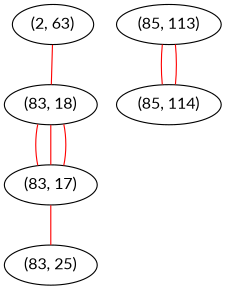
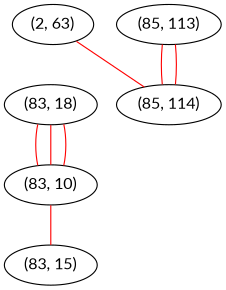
(52, 65) -> (110, 64)
(51, 185) -> (51, 185)
(51, 265) -> (51, 265)
